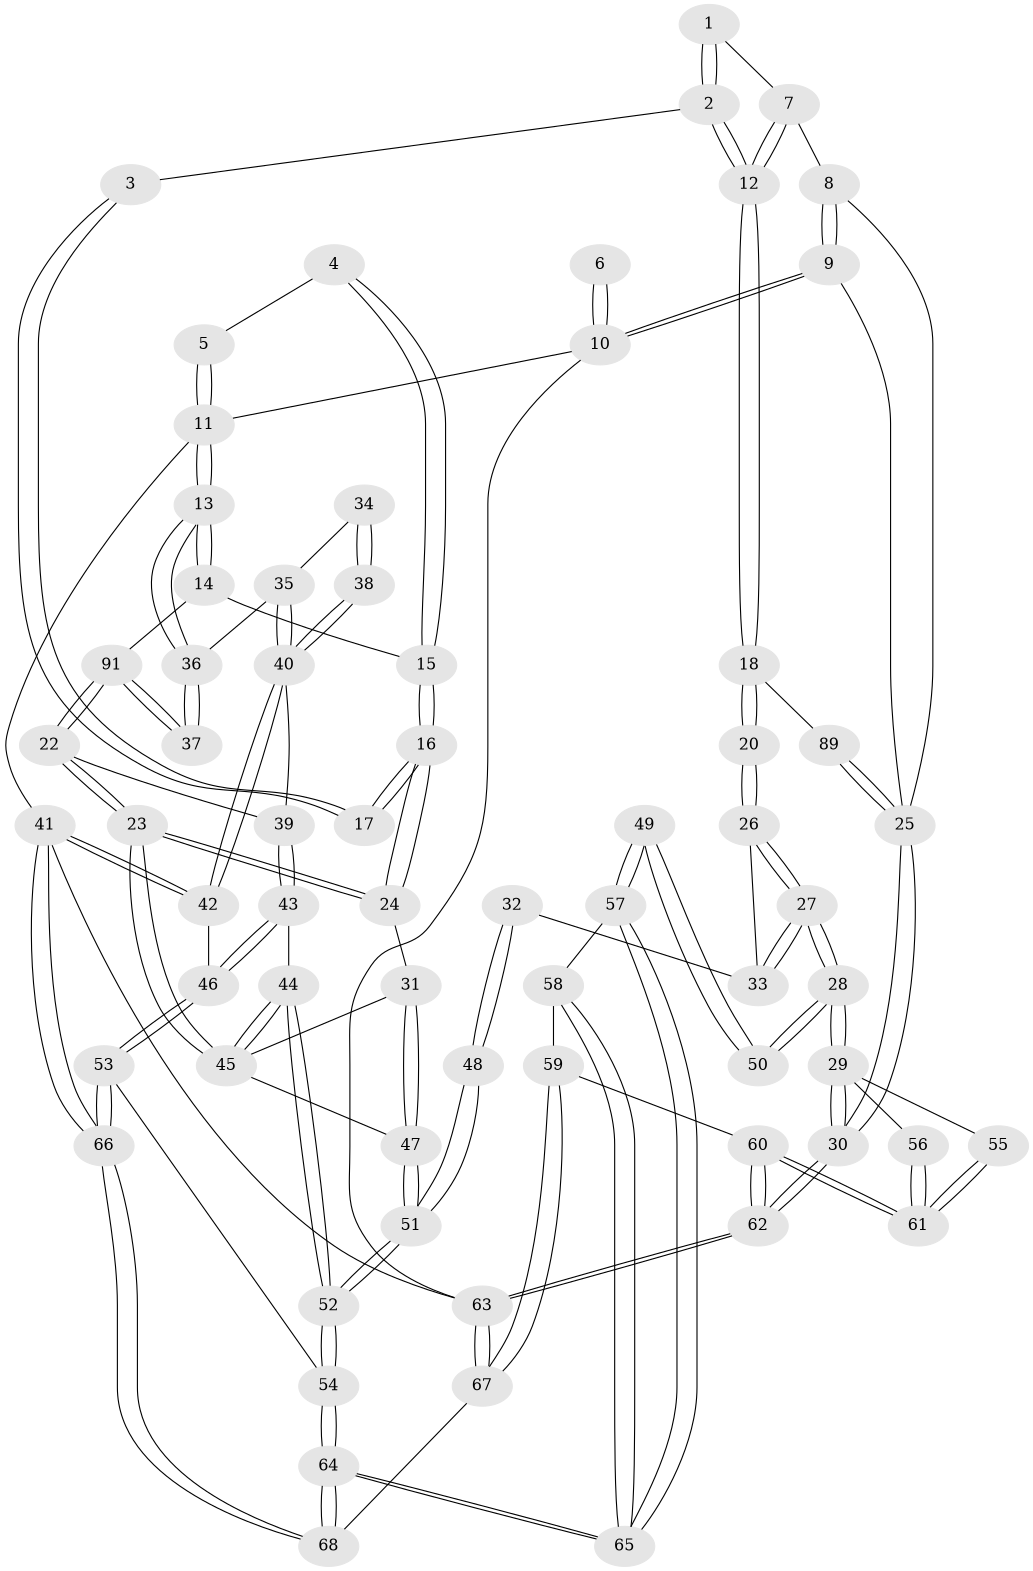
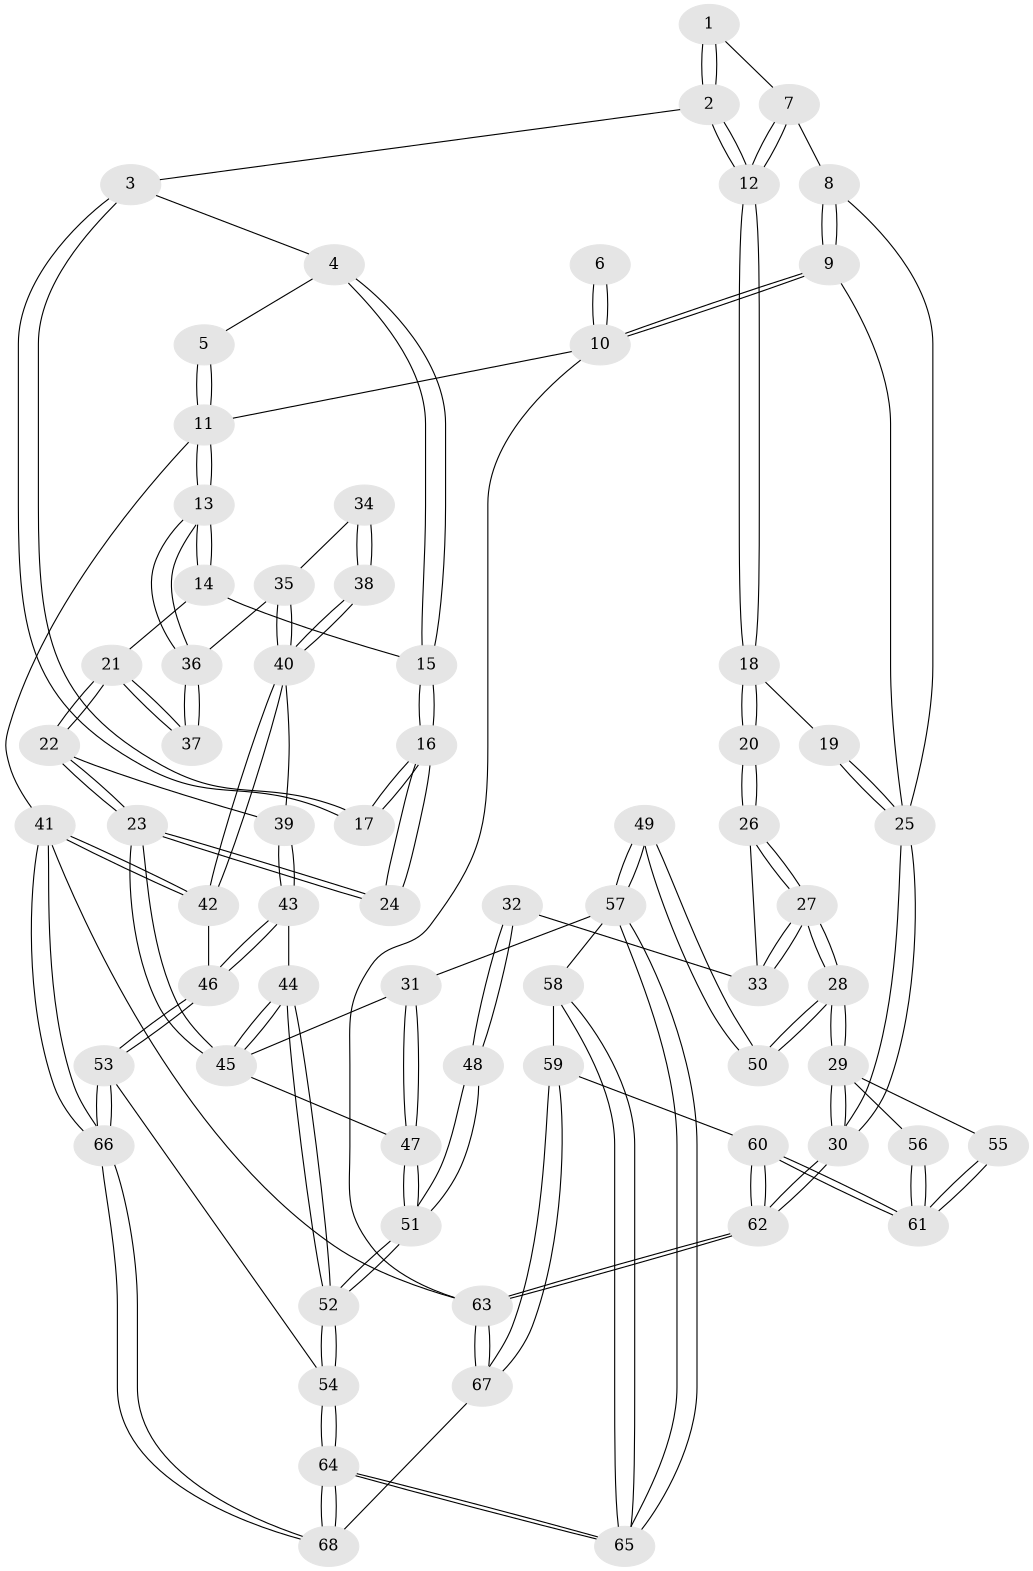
none -> (233, 225)
(112, 665) -> (112, 665)
(829, 745) -> (829, 745)
(402, 952) -> (517, 944)
